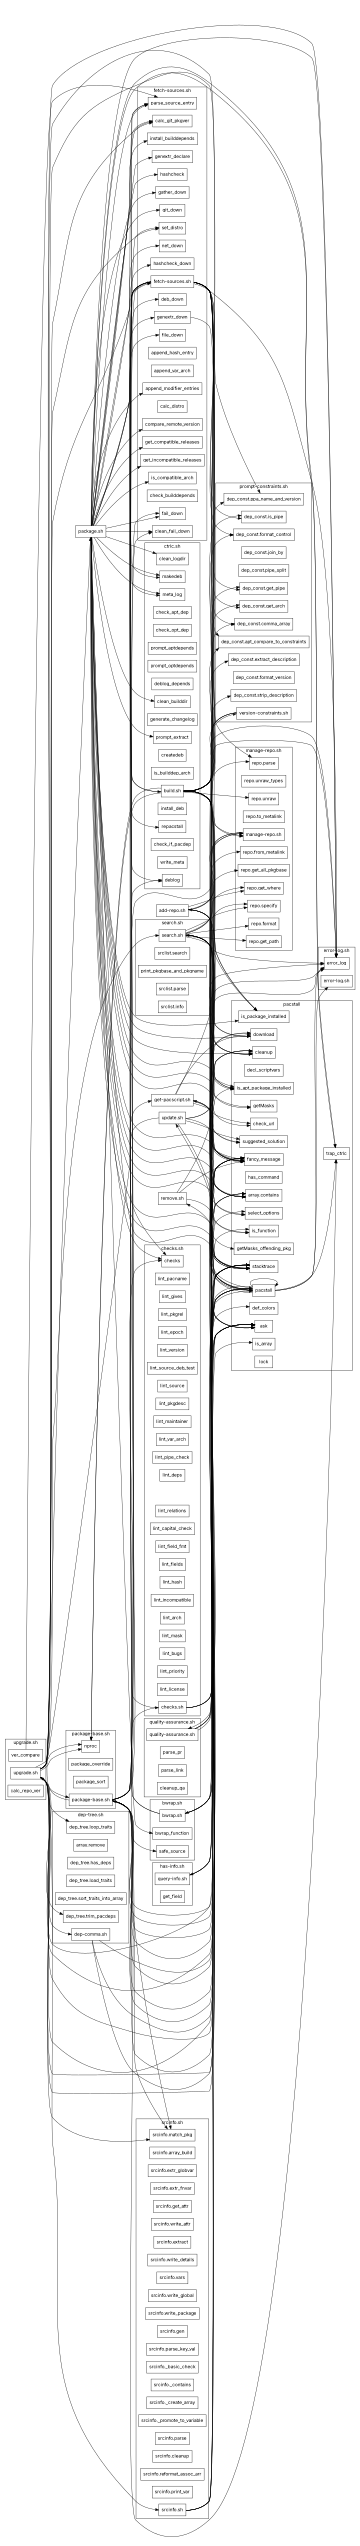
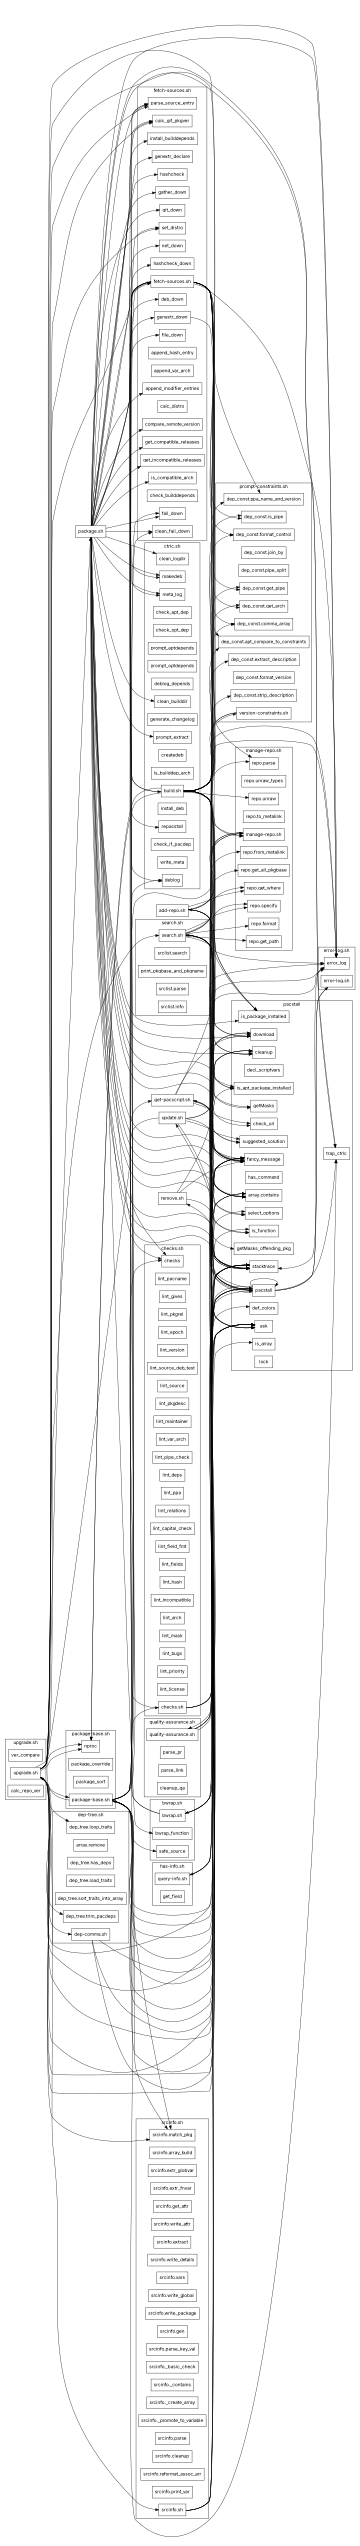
(34, 872) -> (51, 921)
(210, 899) -> none
(212, 999) -> (212, 1105)
none -> (316, 1137)
none -> (172, 1493)
